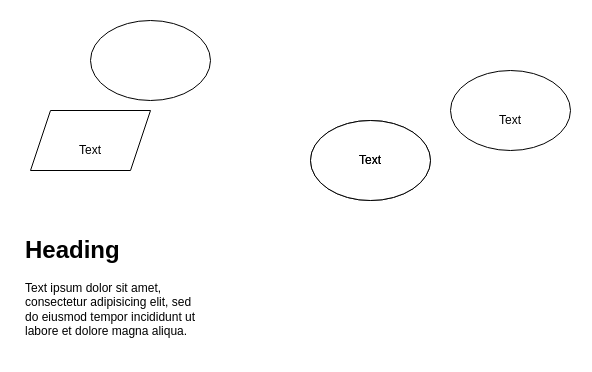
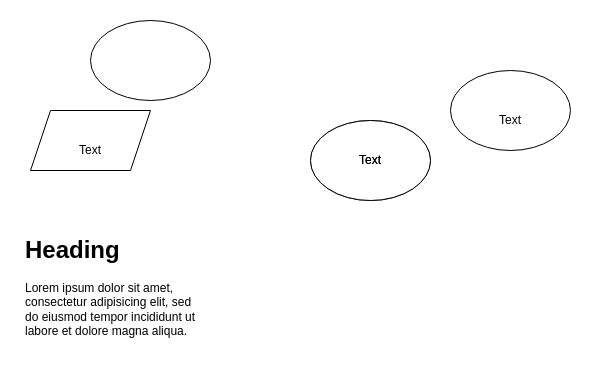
(117, 257) -> (117, 257)
